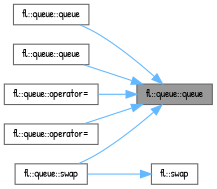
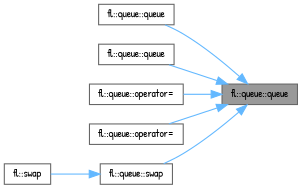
(114, 174) -> (70, 174)
